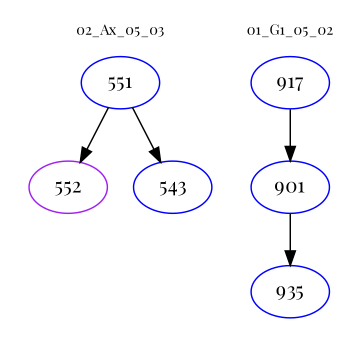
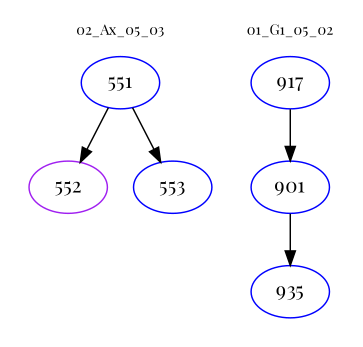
(173, 187) -> (173, 187)
